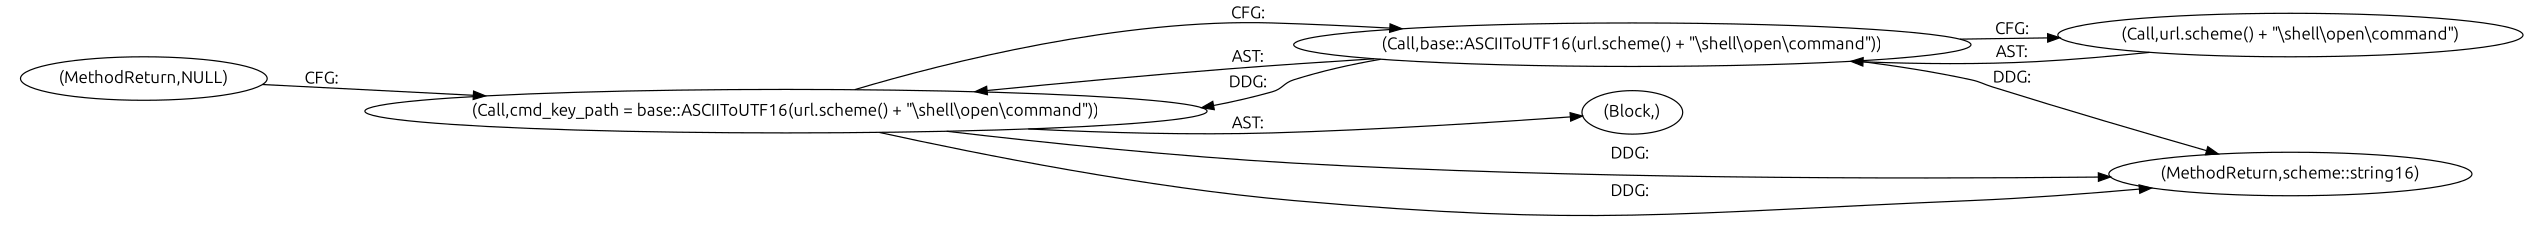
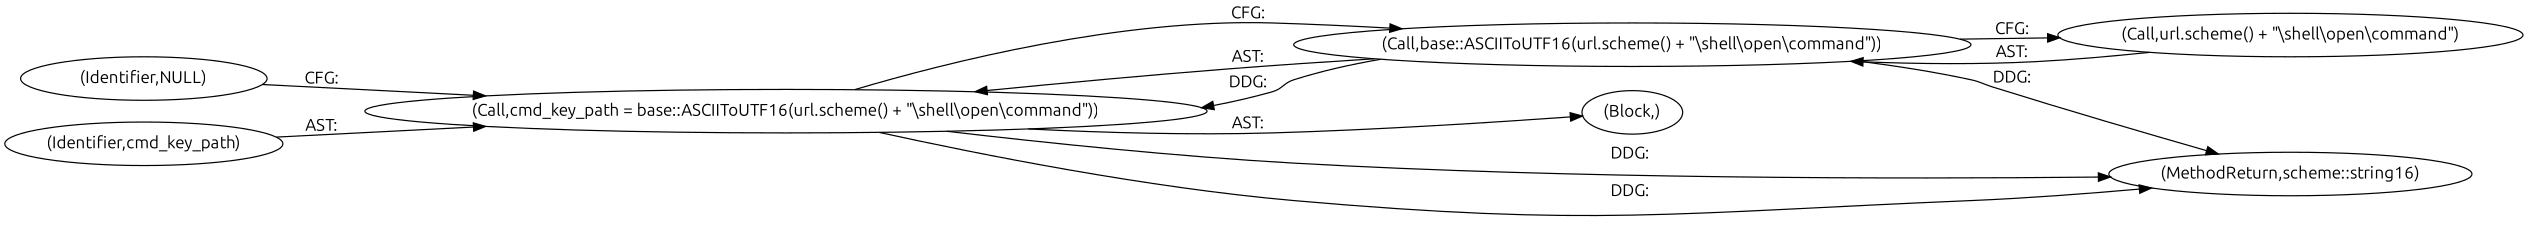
(144, 79) -> (144, 79)
none -> (144, 144)
